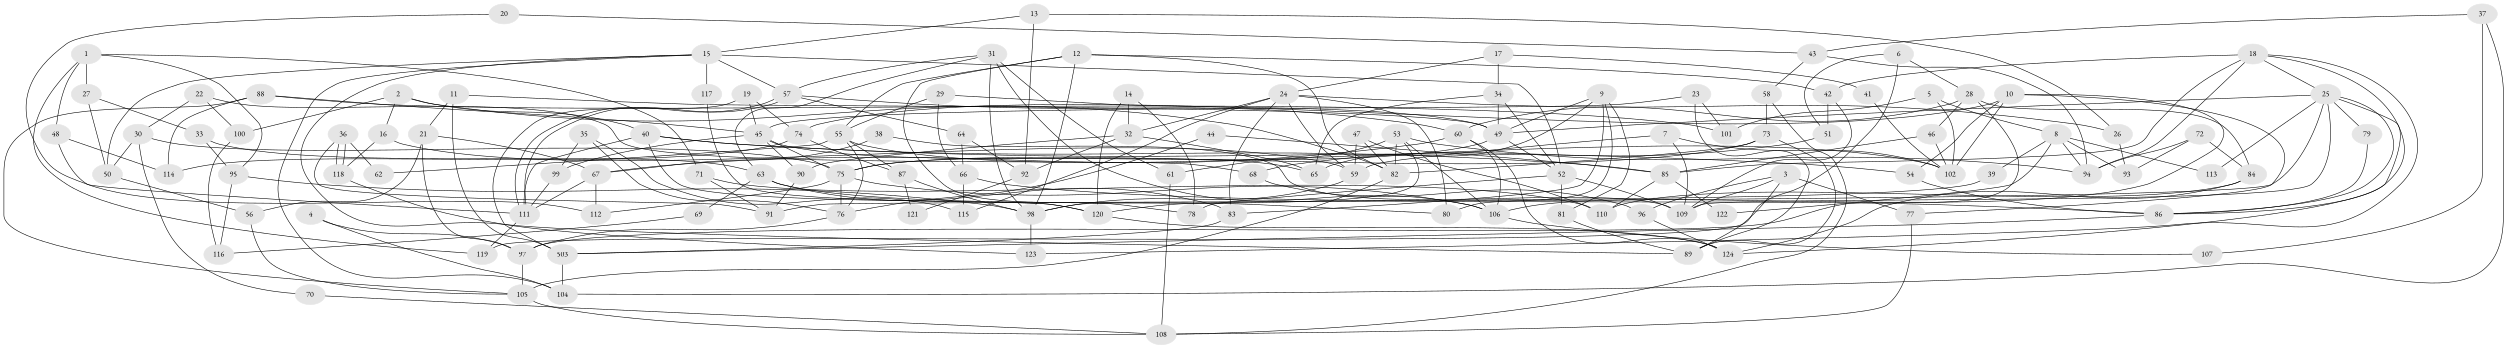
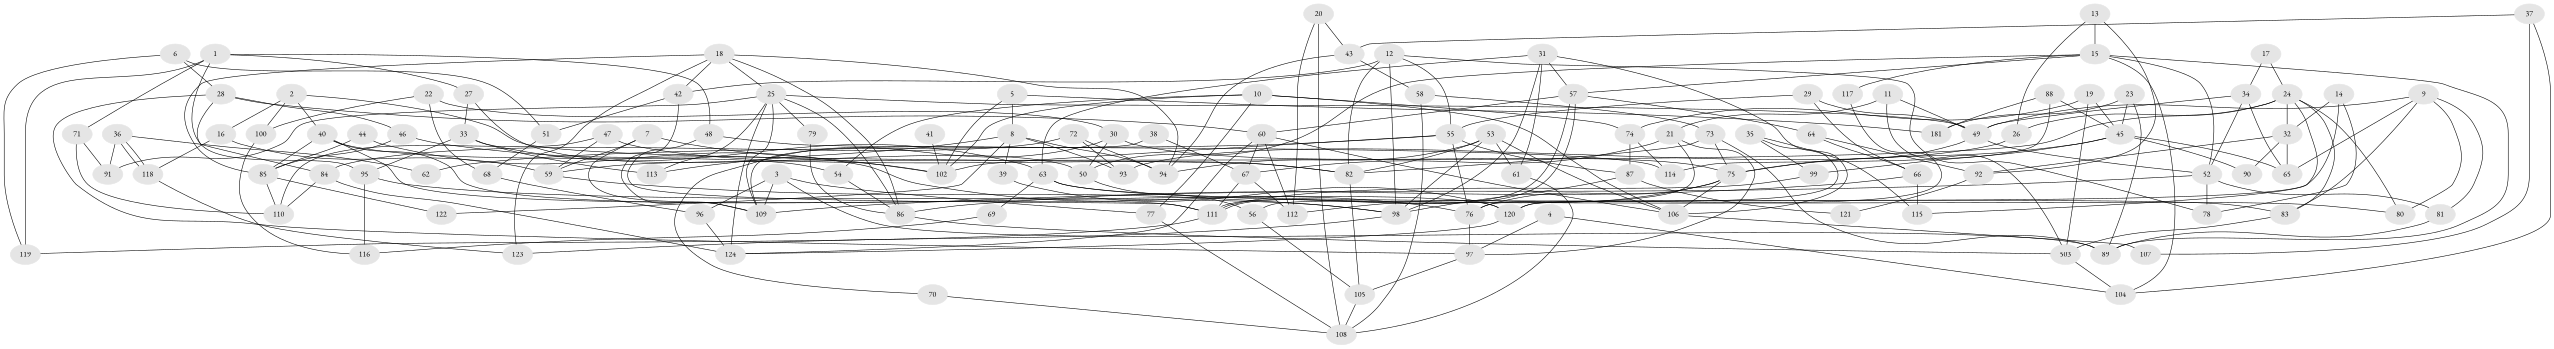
(1686, 65) -> none
(1727, 134) -> (1936, 134)
none -> (556, 160)
none -> (1277, 174)
none -> (1320, 175)
(785, 194) -> none
(93, 253) -> none
